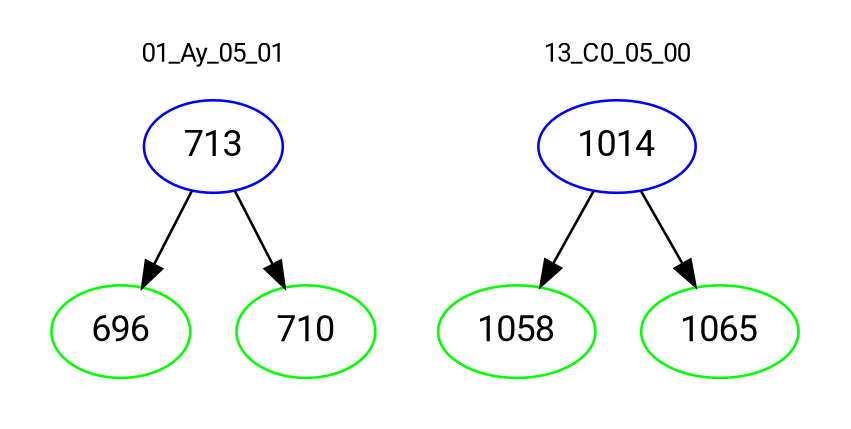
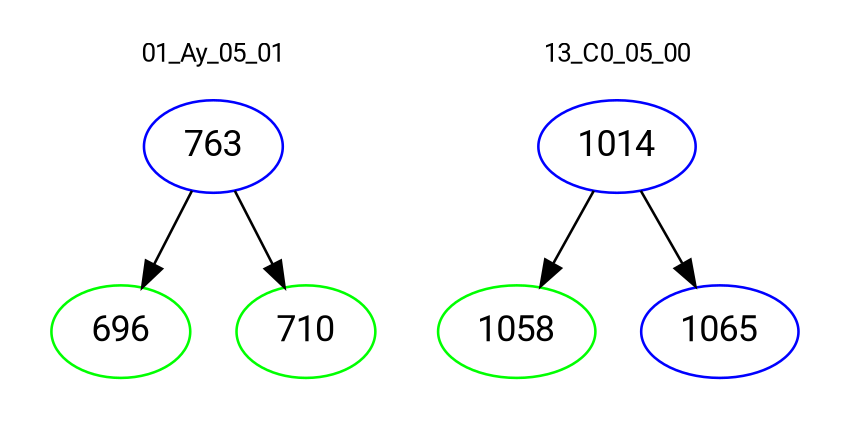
(213, 147) -> (213, 147)
(720, 332) -> (720, 332)
